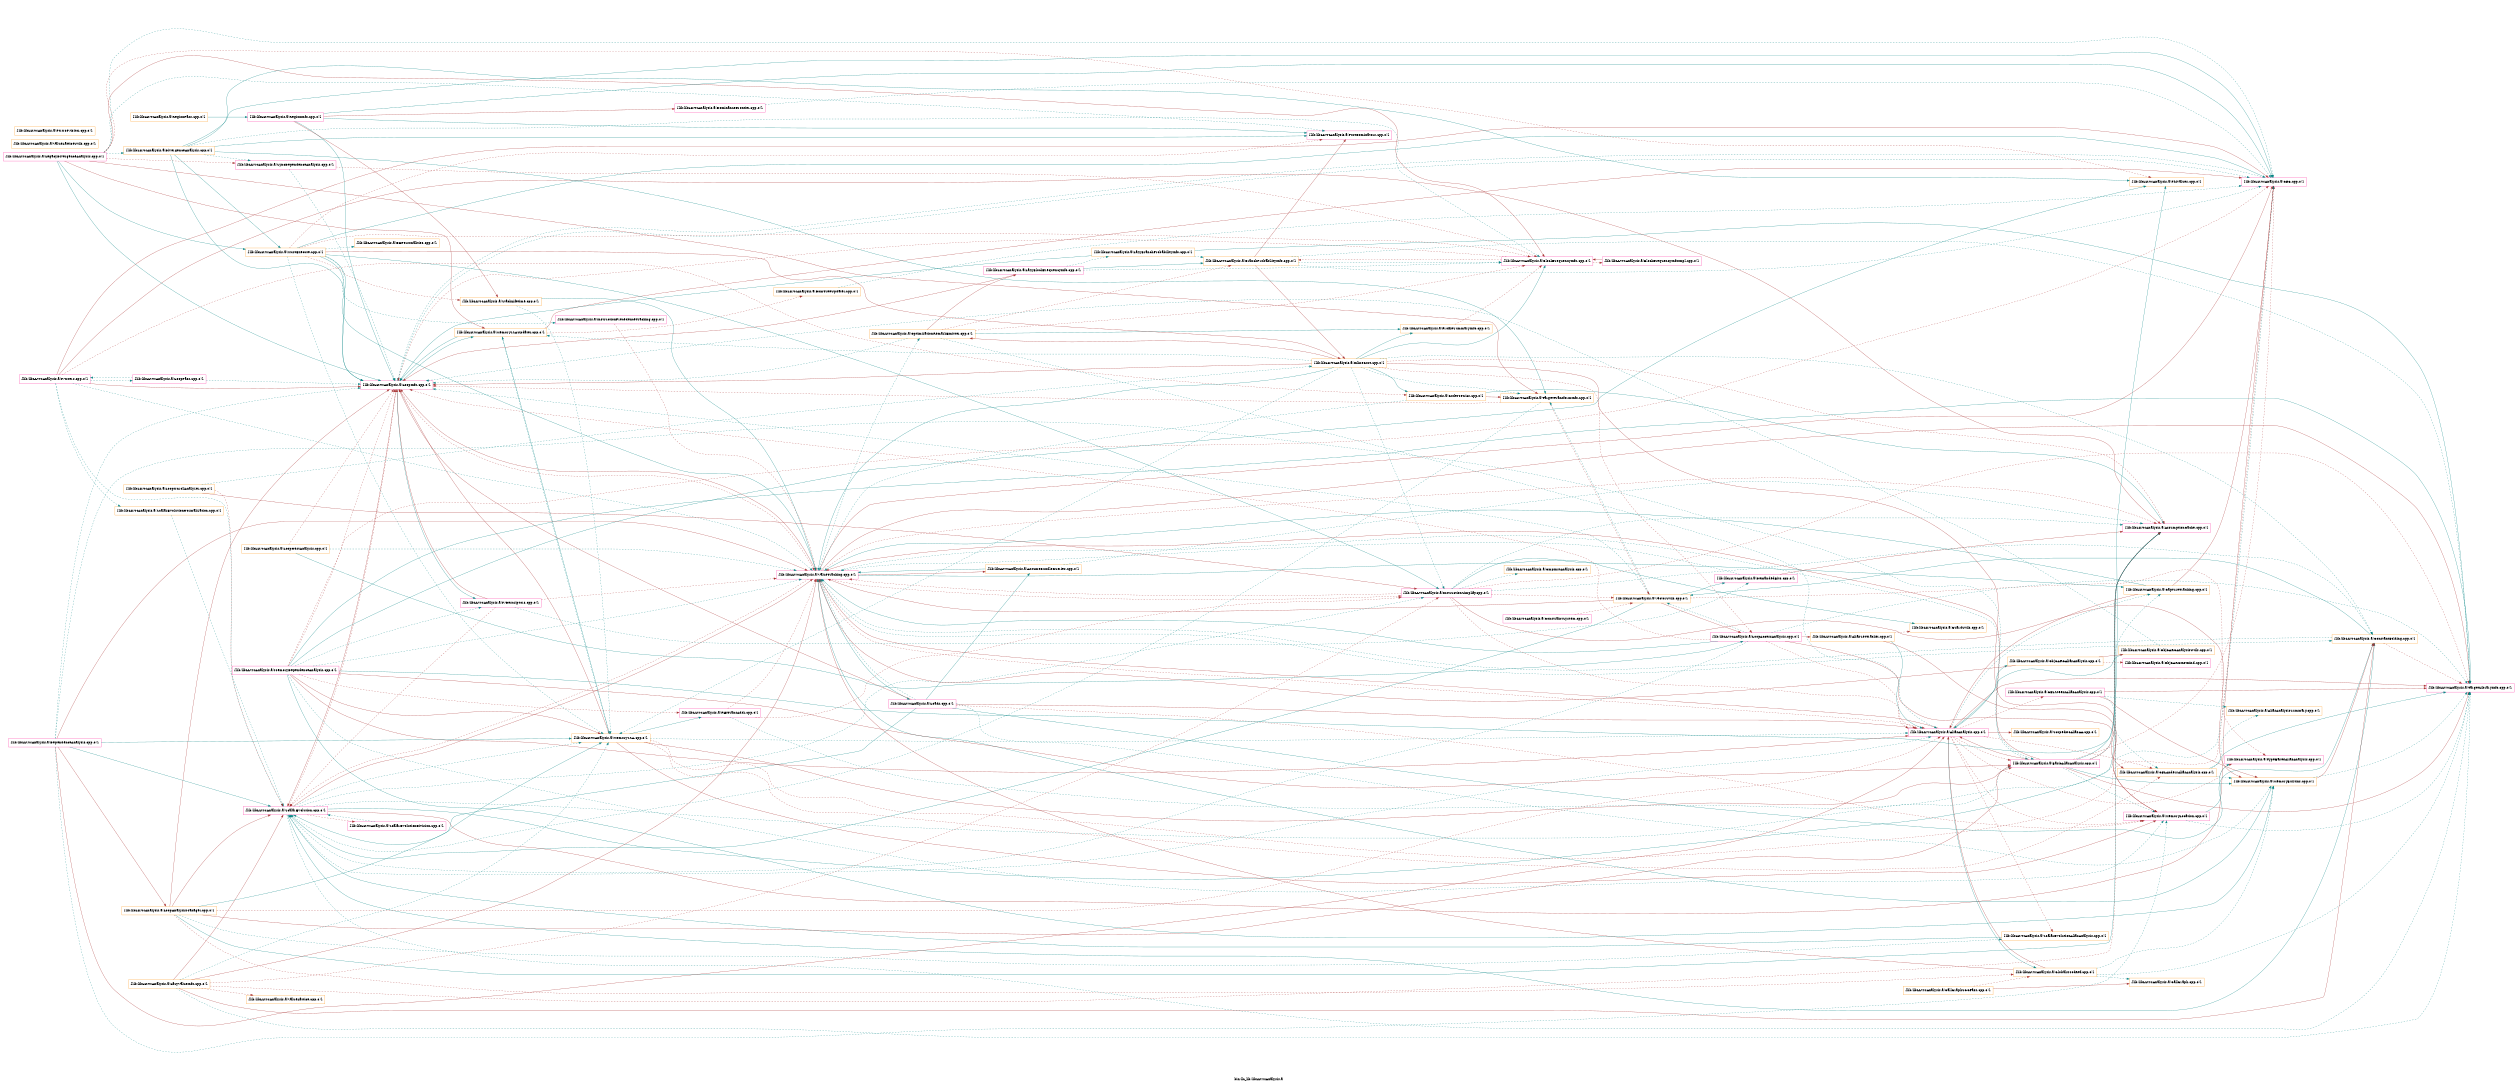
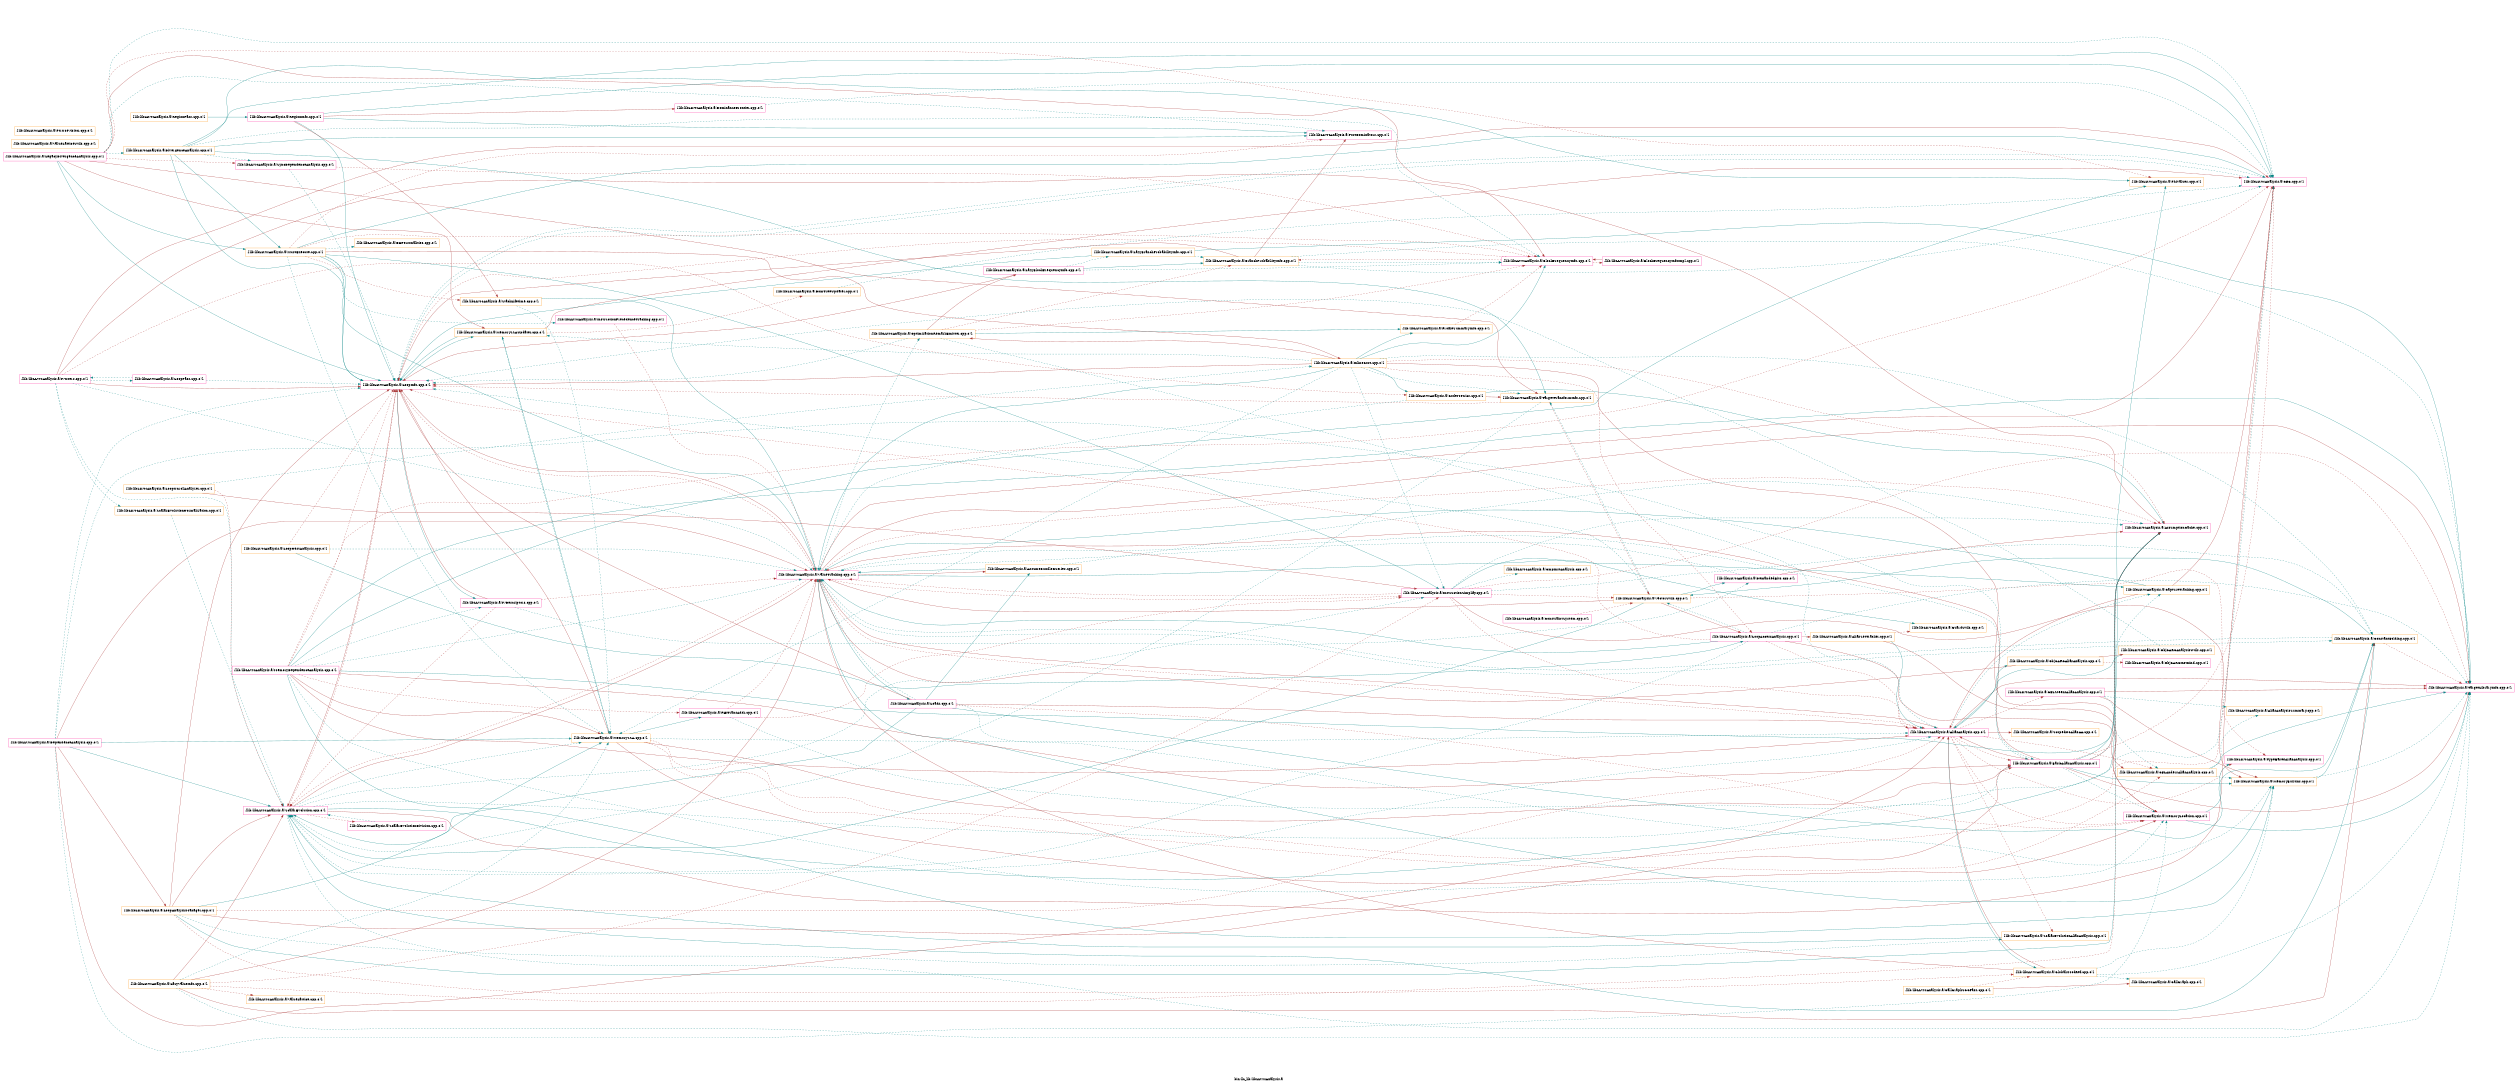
(1299, 311) -> (796, 267)
(2349, 715) -> (2349, 715)
(2362, 821) -> (2362, 821)
